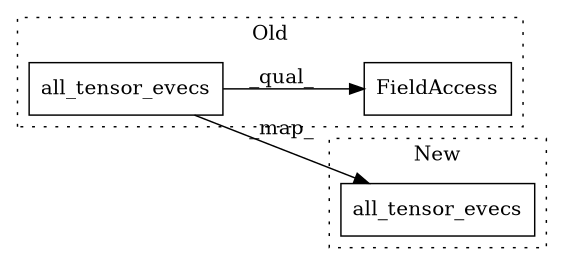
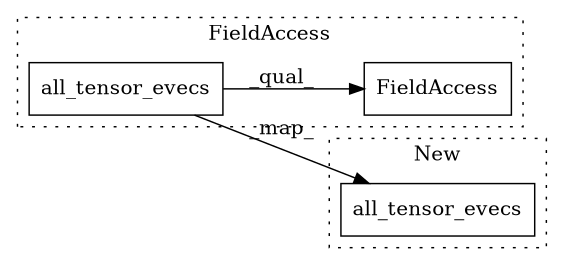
(270, 34) -> (270, 34)
